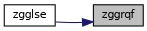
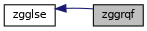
(69, 23) -> (80, 8)
